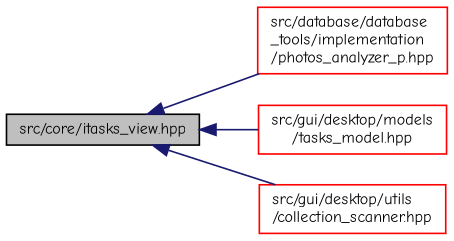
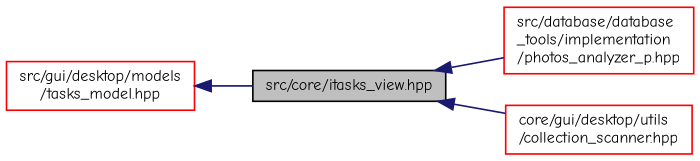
(237, 130) -> (232, 86)
(353, 209) -> (599, 130)
